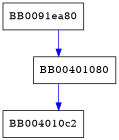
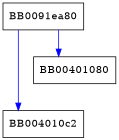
(59, 93) -> (18, 67)
